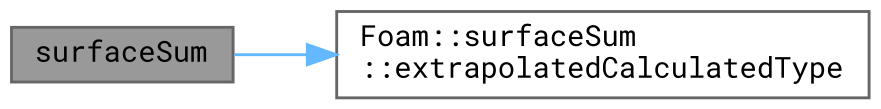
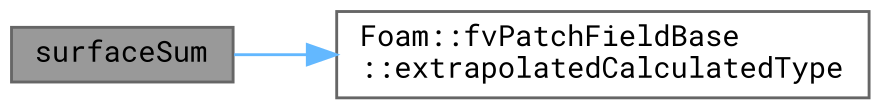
(603, 55) -> (603, 55)
